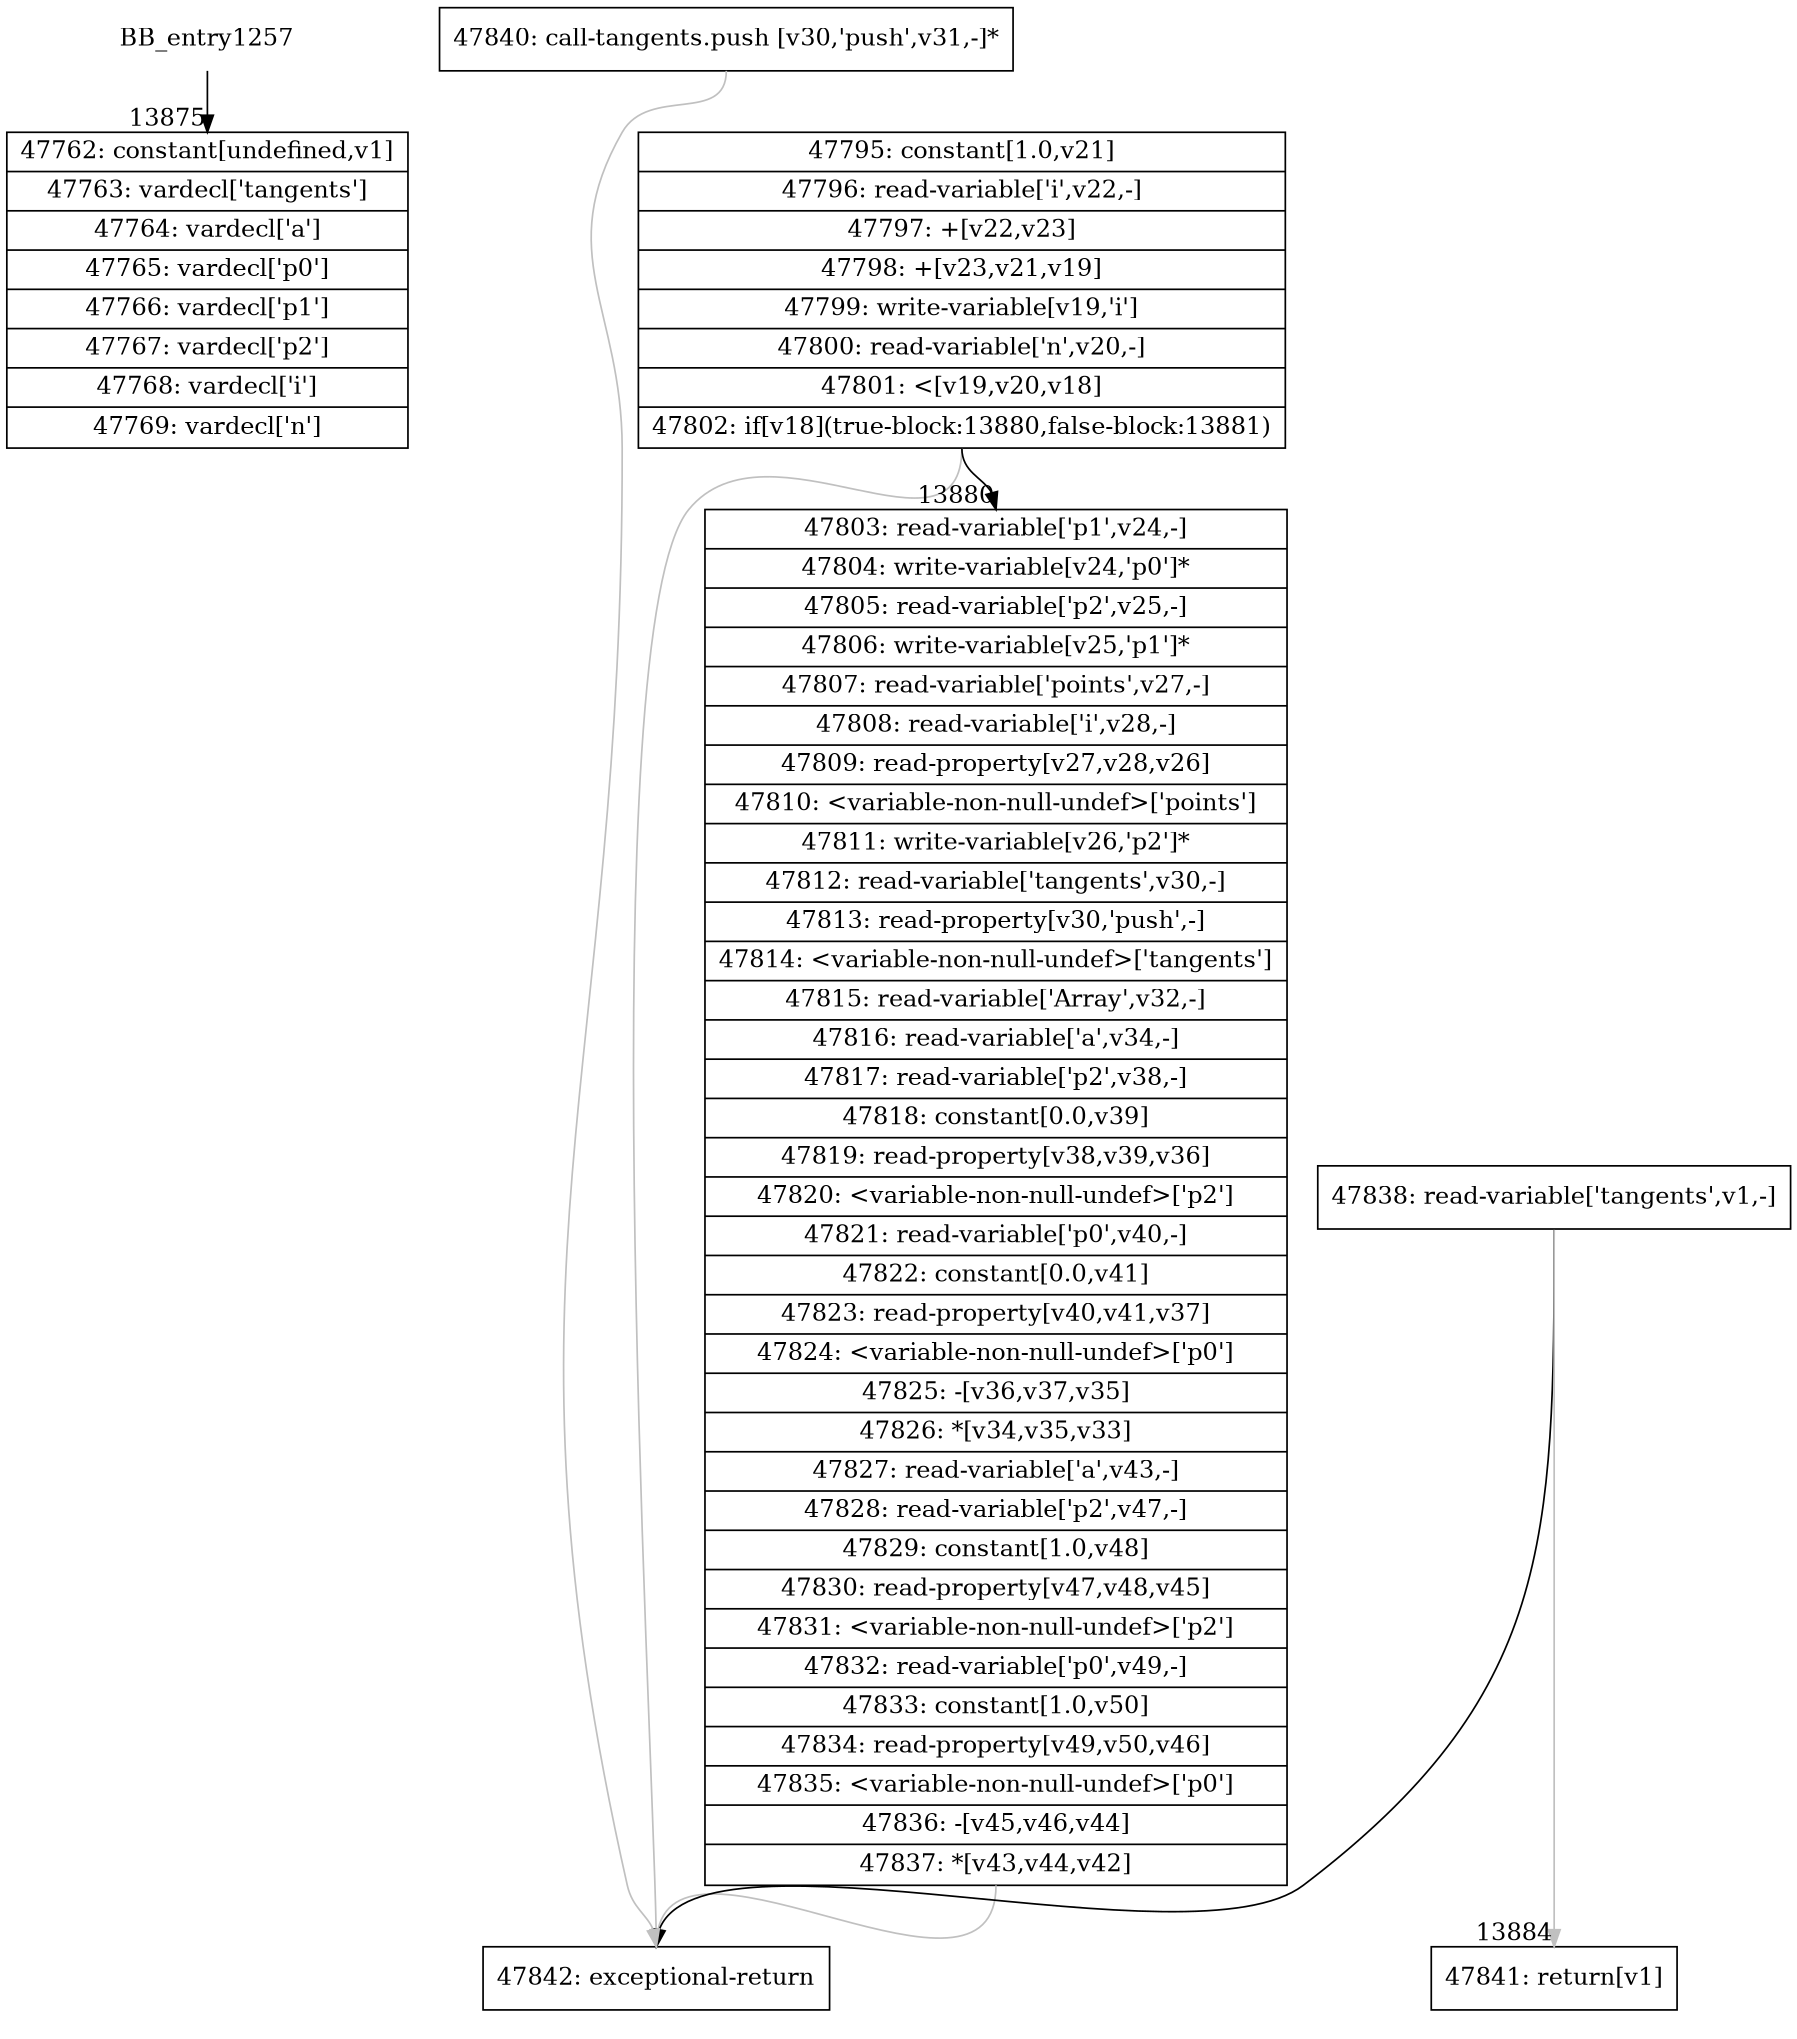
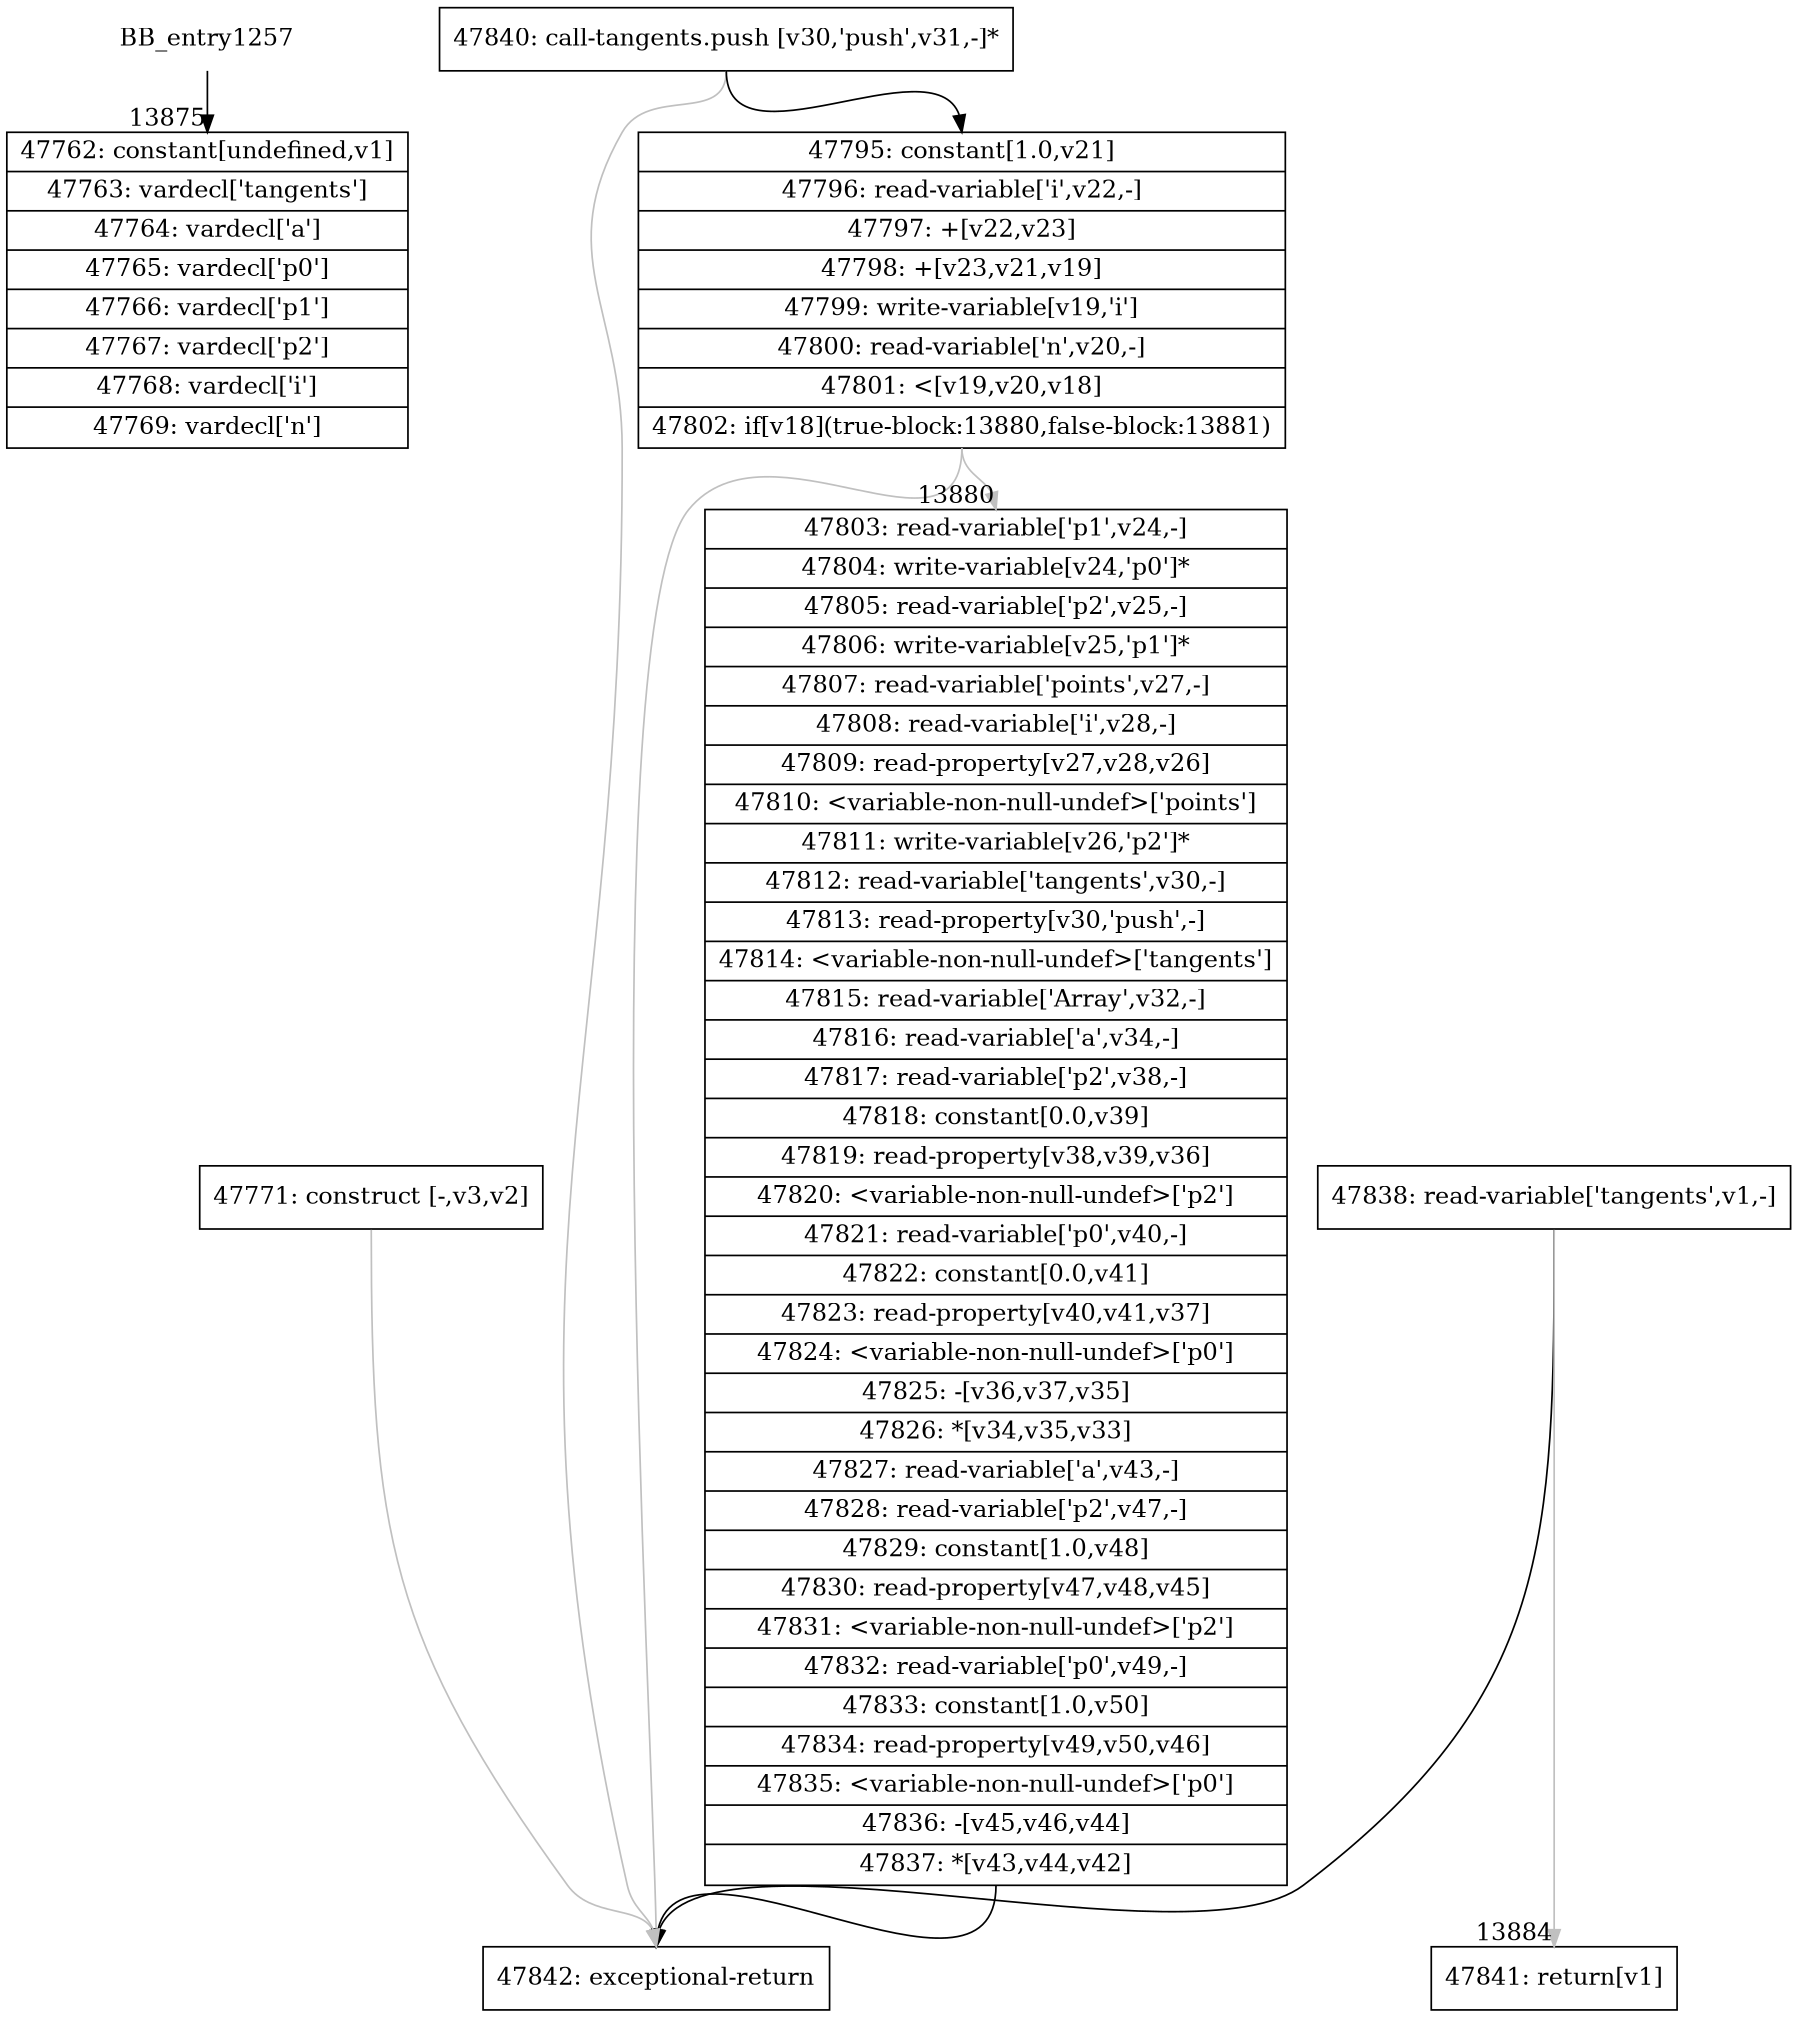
none -> (836, 103)
(972, 473) -> (972, 473)
none -> (371, 1197)
(835, 1918) -> (835, 1918)
